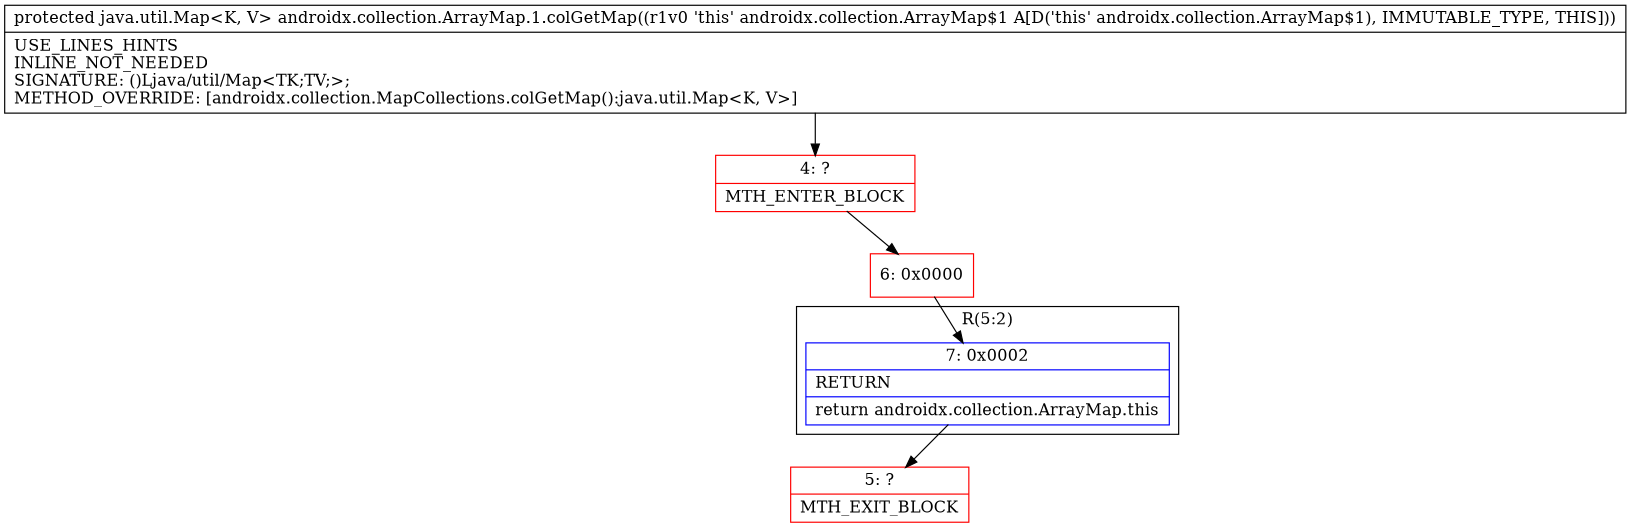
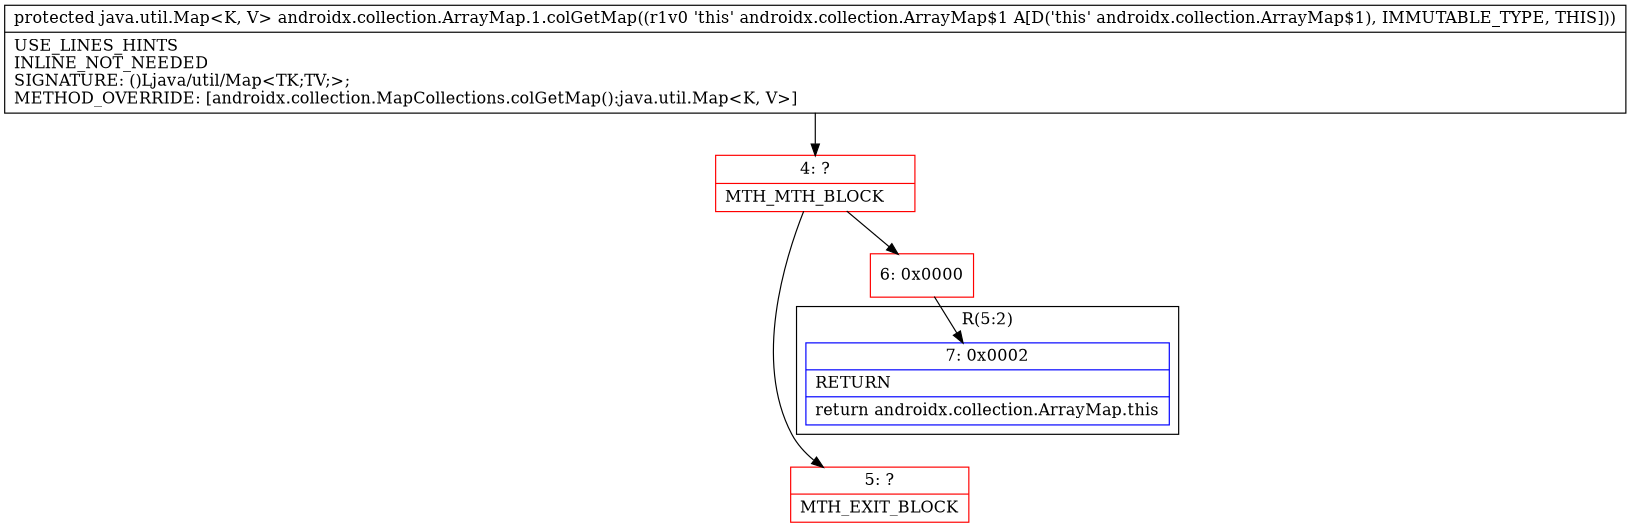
(815, 197) -> (805, 197)
(931, 442) -> (774, 339)
